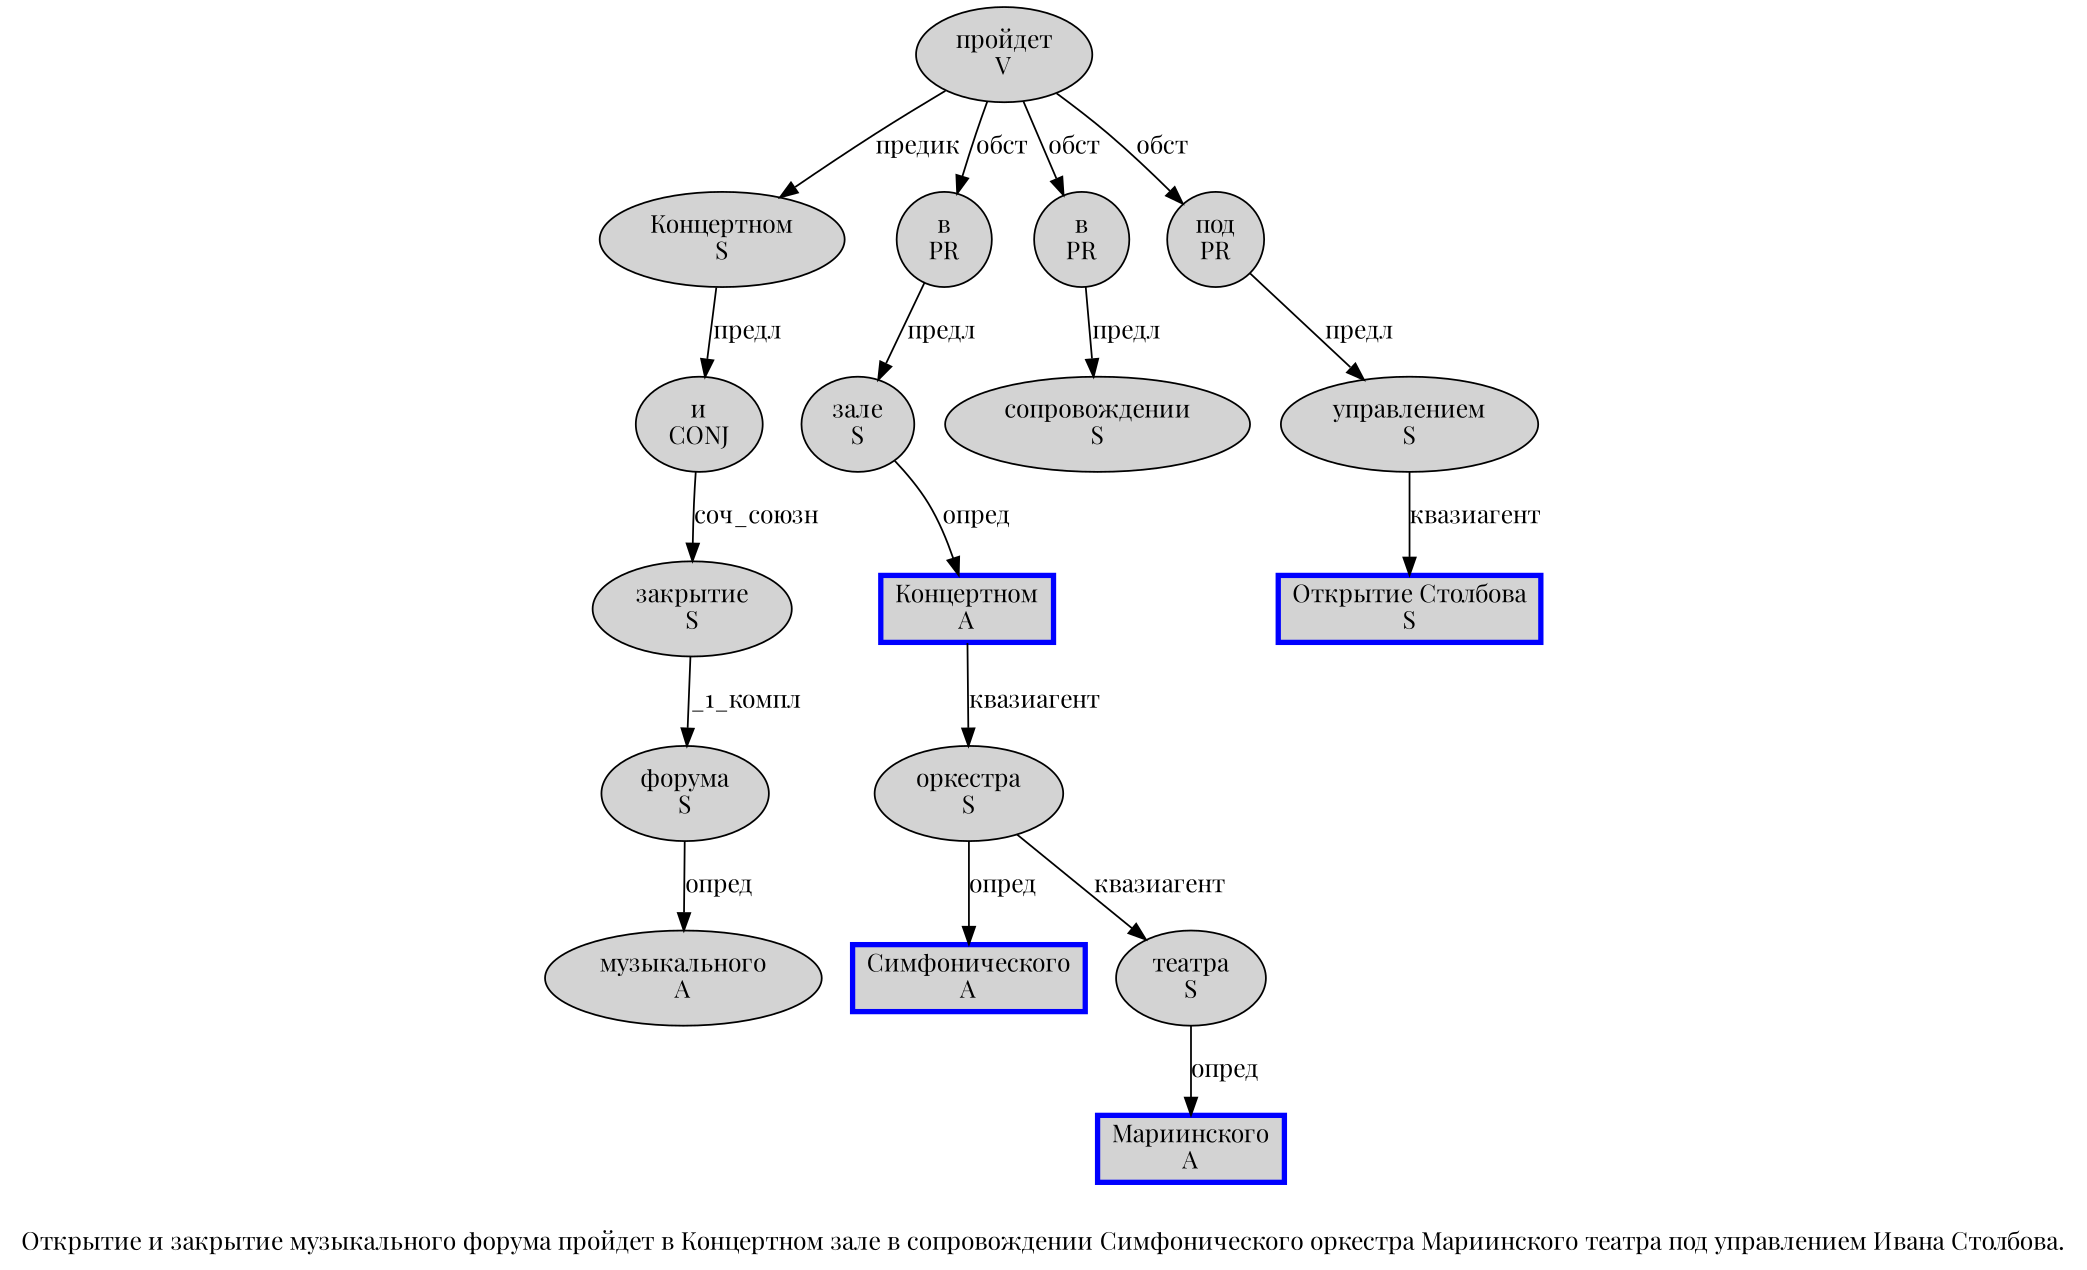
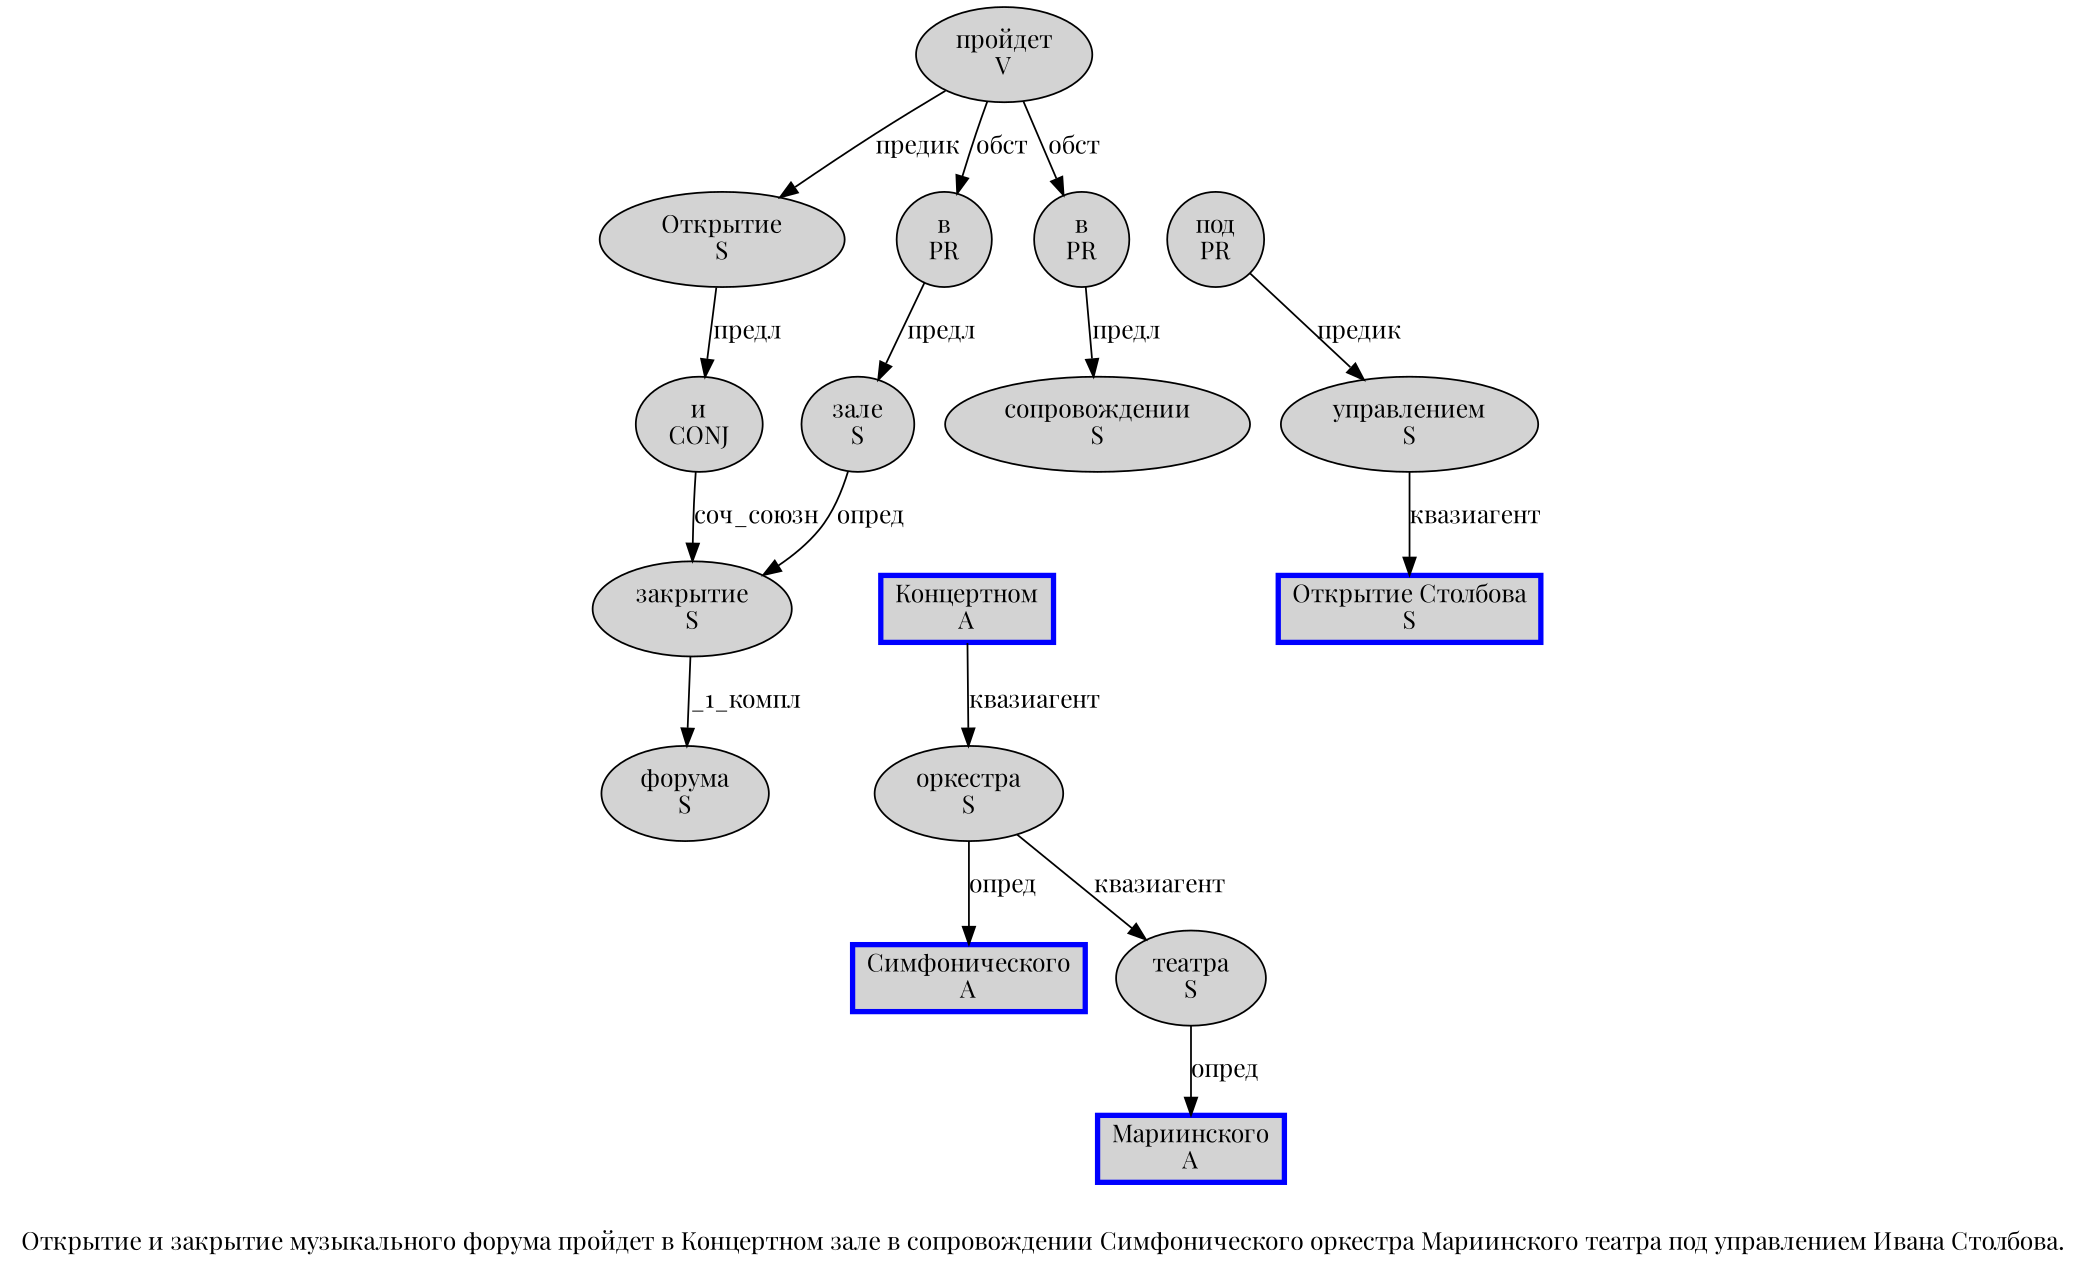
(1115, 140) -> none
(722, 239) -> (722, 239)
(1360, 332) -> (1360, 332)
(930, 506) -> (822, 525)
(683, 978) -> none
